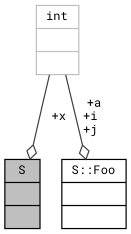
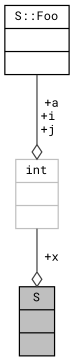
(74, 110) -> (37, 110)
